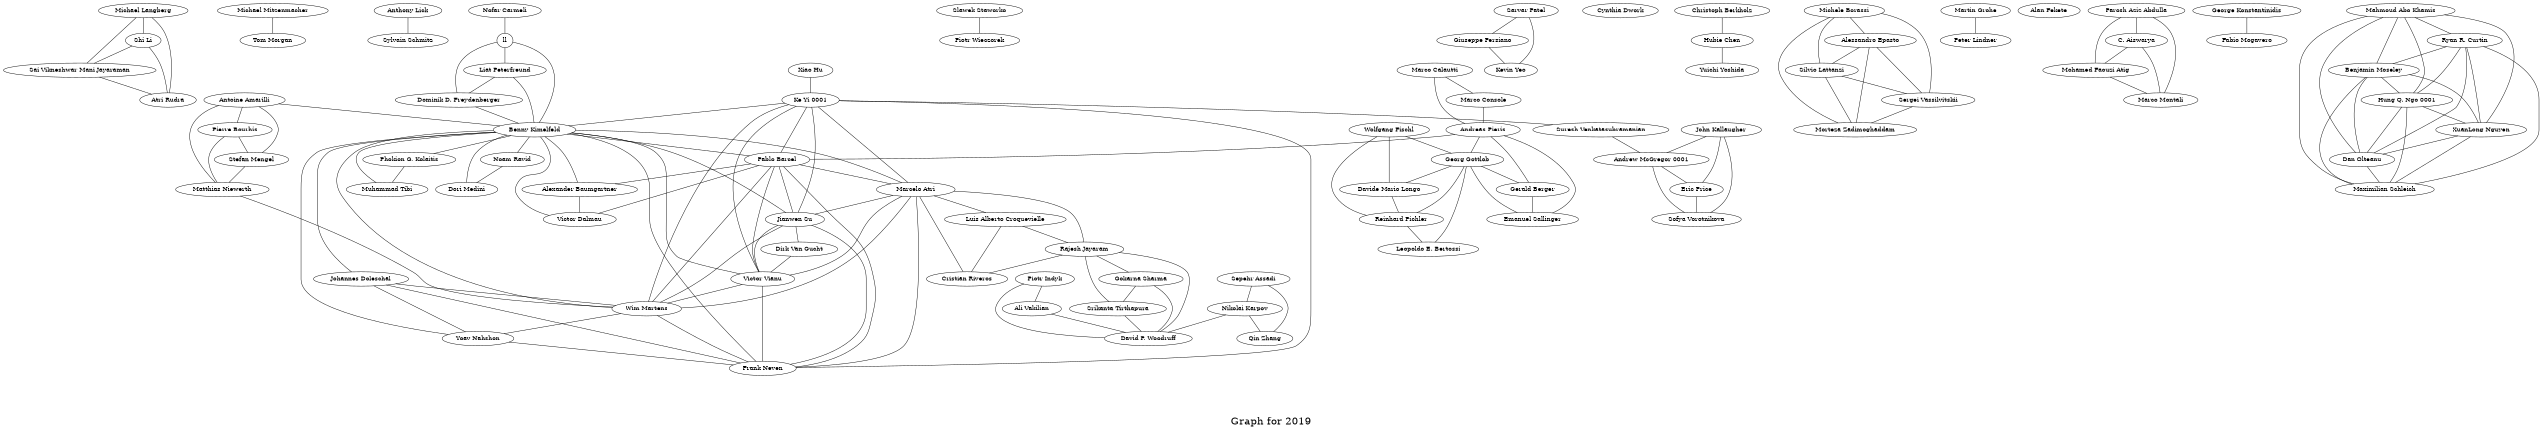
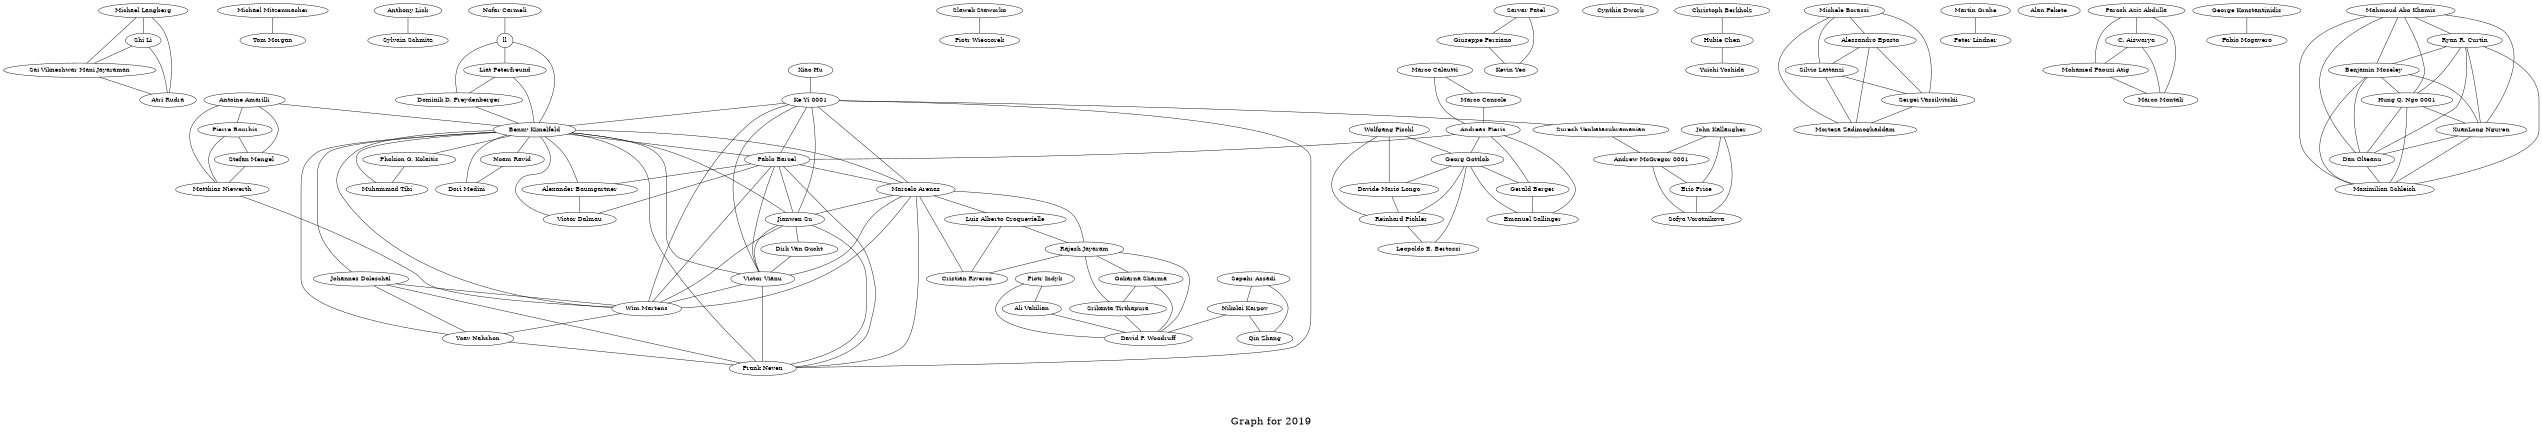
(916, 189) -> (916, 189)
(702, 340) -> none
